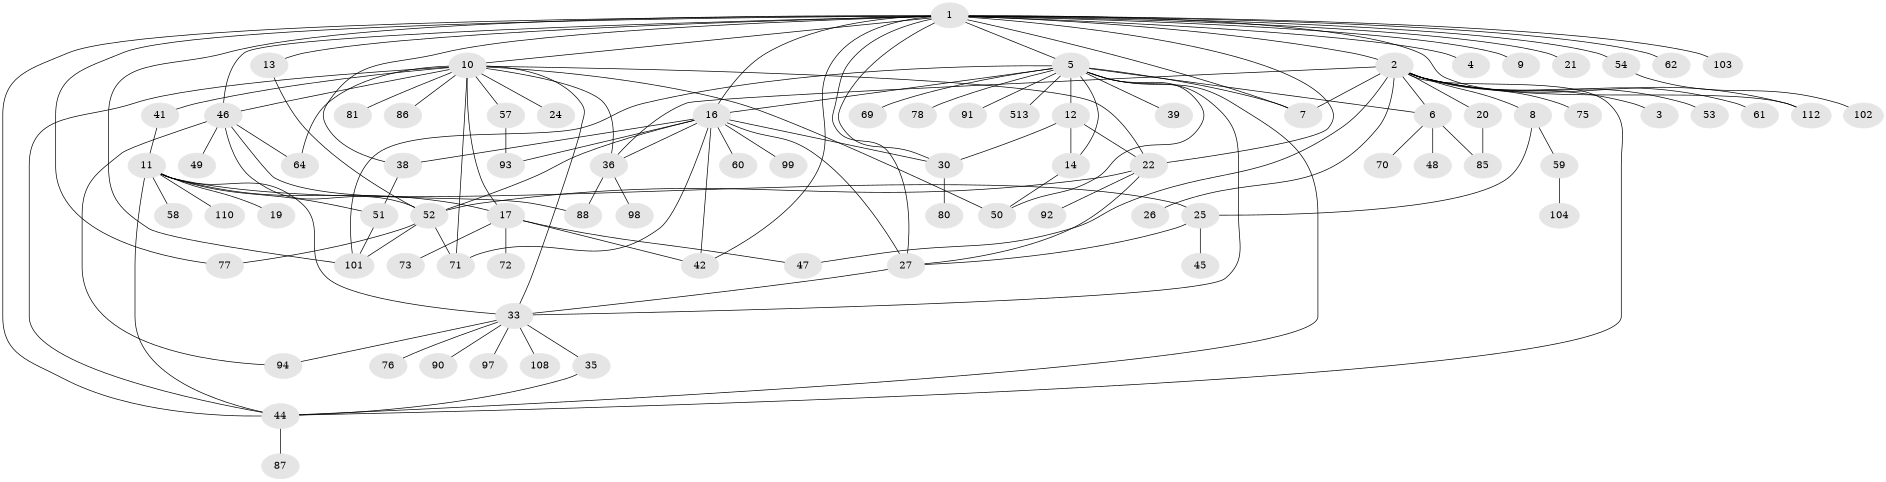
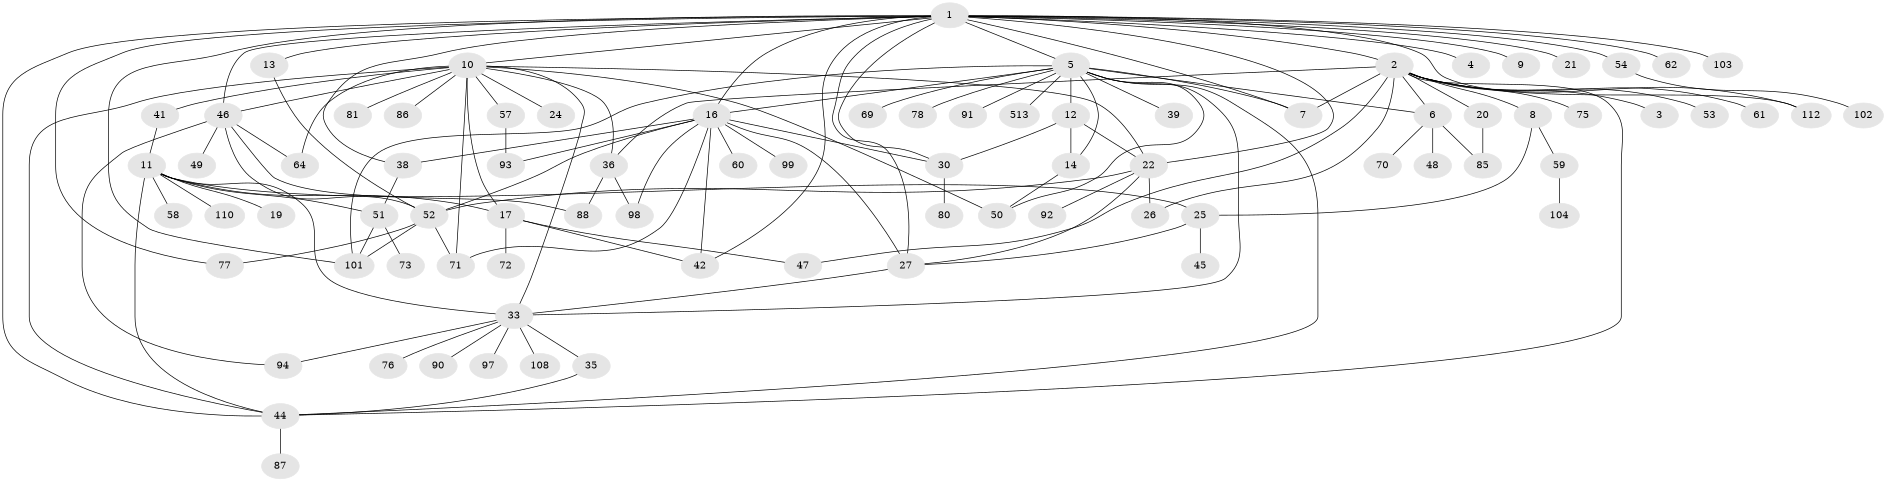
(660, 141) -> (660, 158)
none -> (1149, 189)
(452, 242) -> (395, 245)
